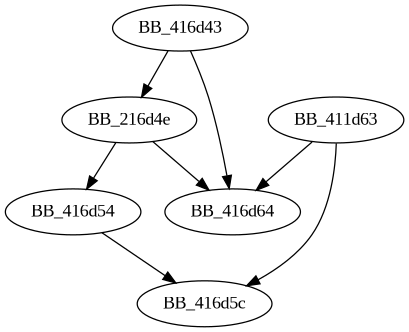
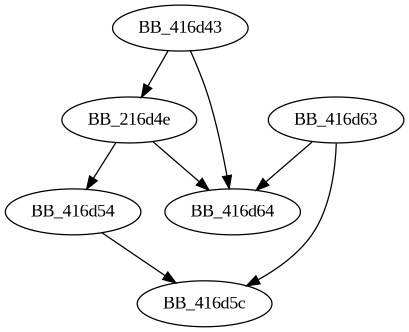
(336, 120) -> (336, 120)
